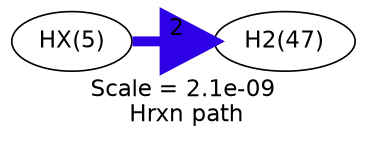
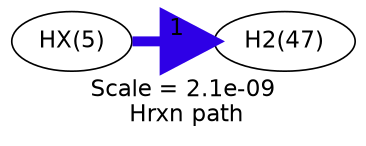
(173, 29) -> (173, 29)
